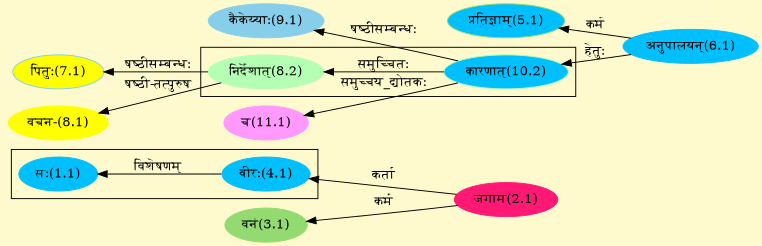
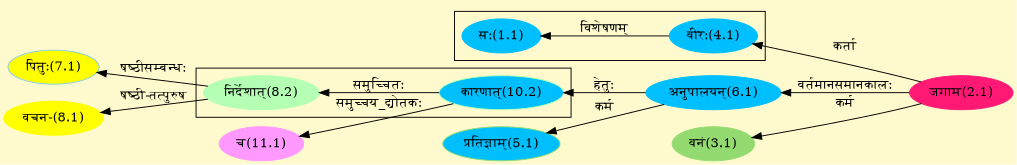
(266, 21) -> none
none -> (850, 93)
